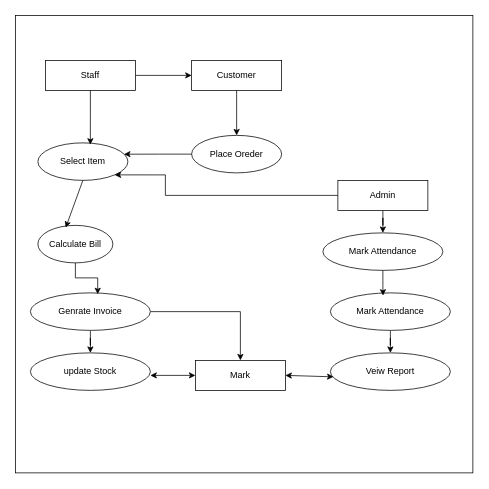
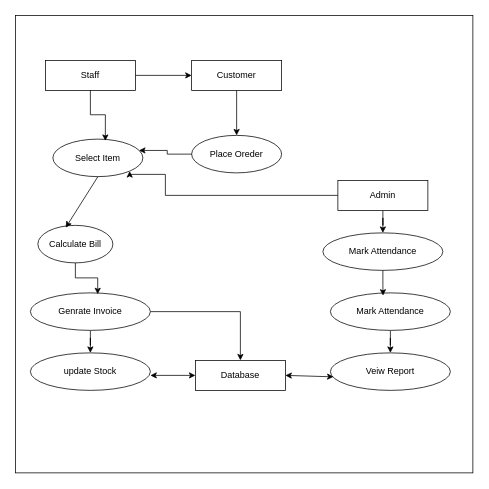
(83, 162) -> (98, 158)
(240, 375) -> (240, 375)
